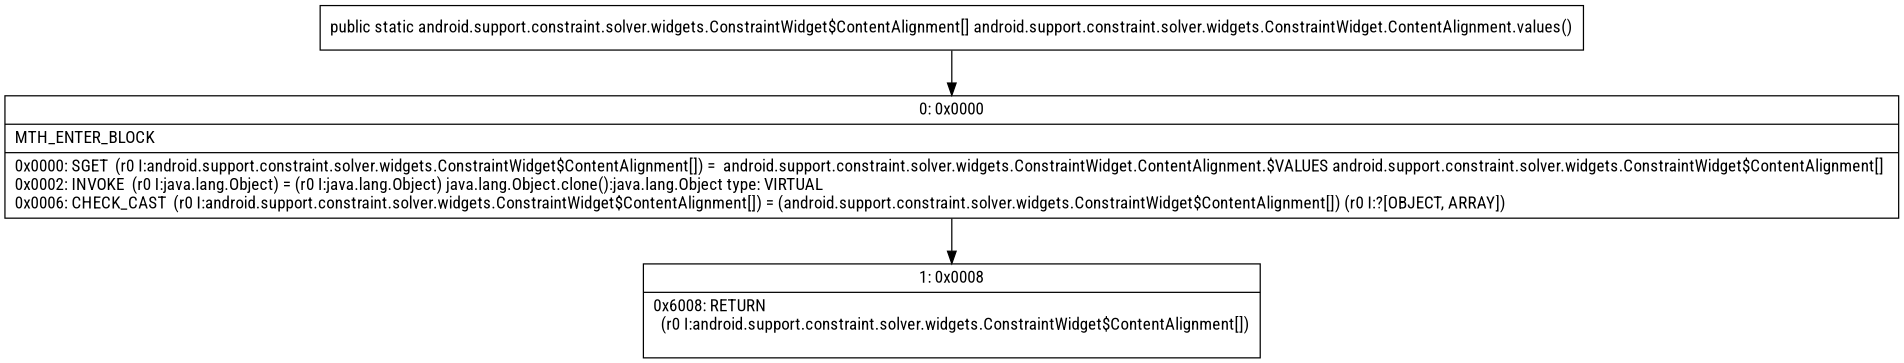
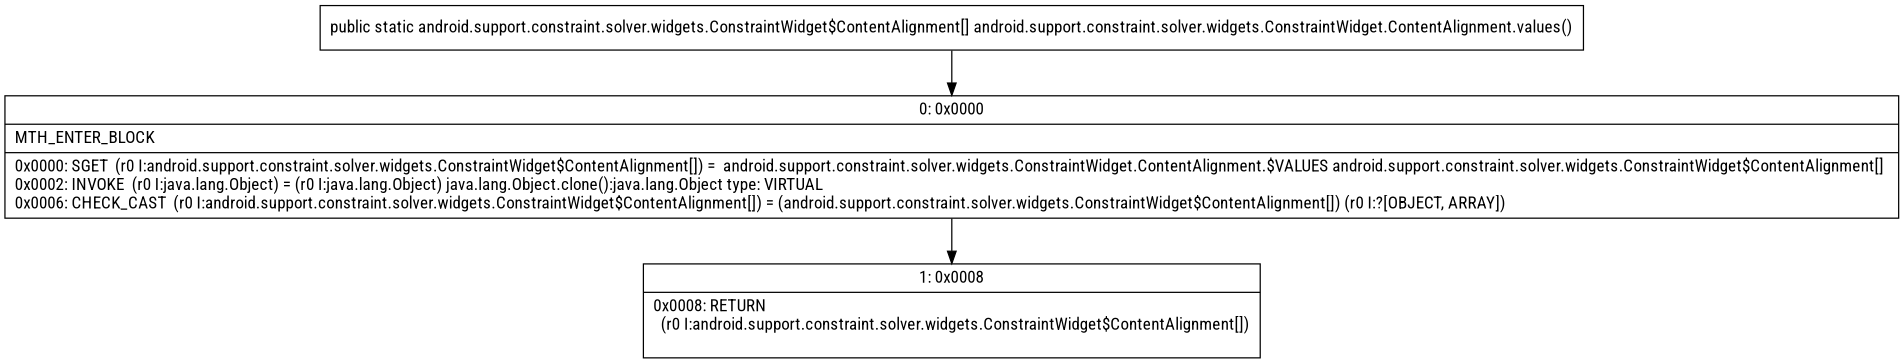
(714, 306) -> (714, 306)
